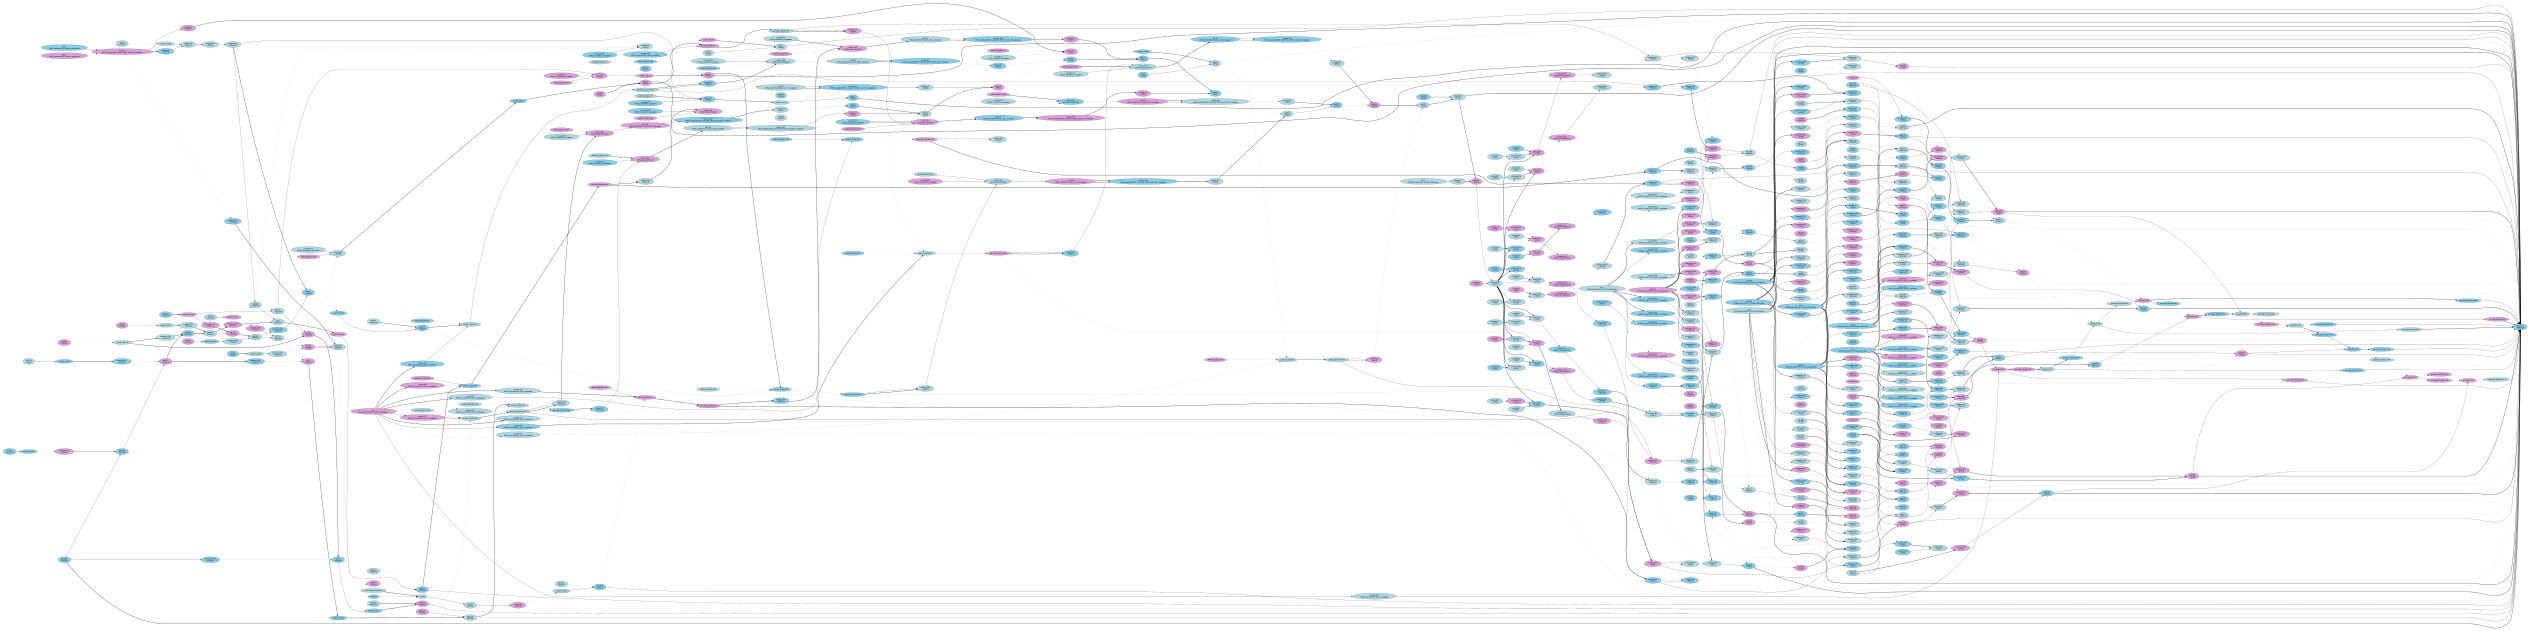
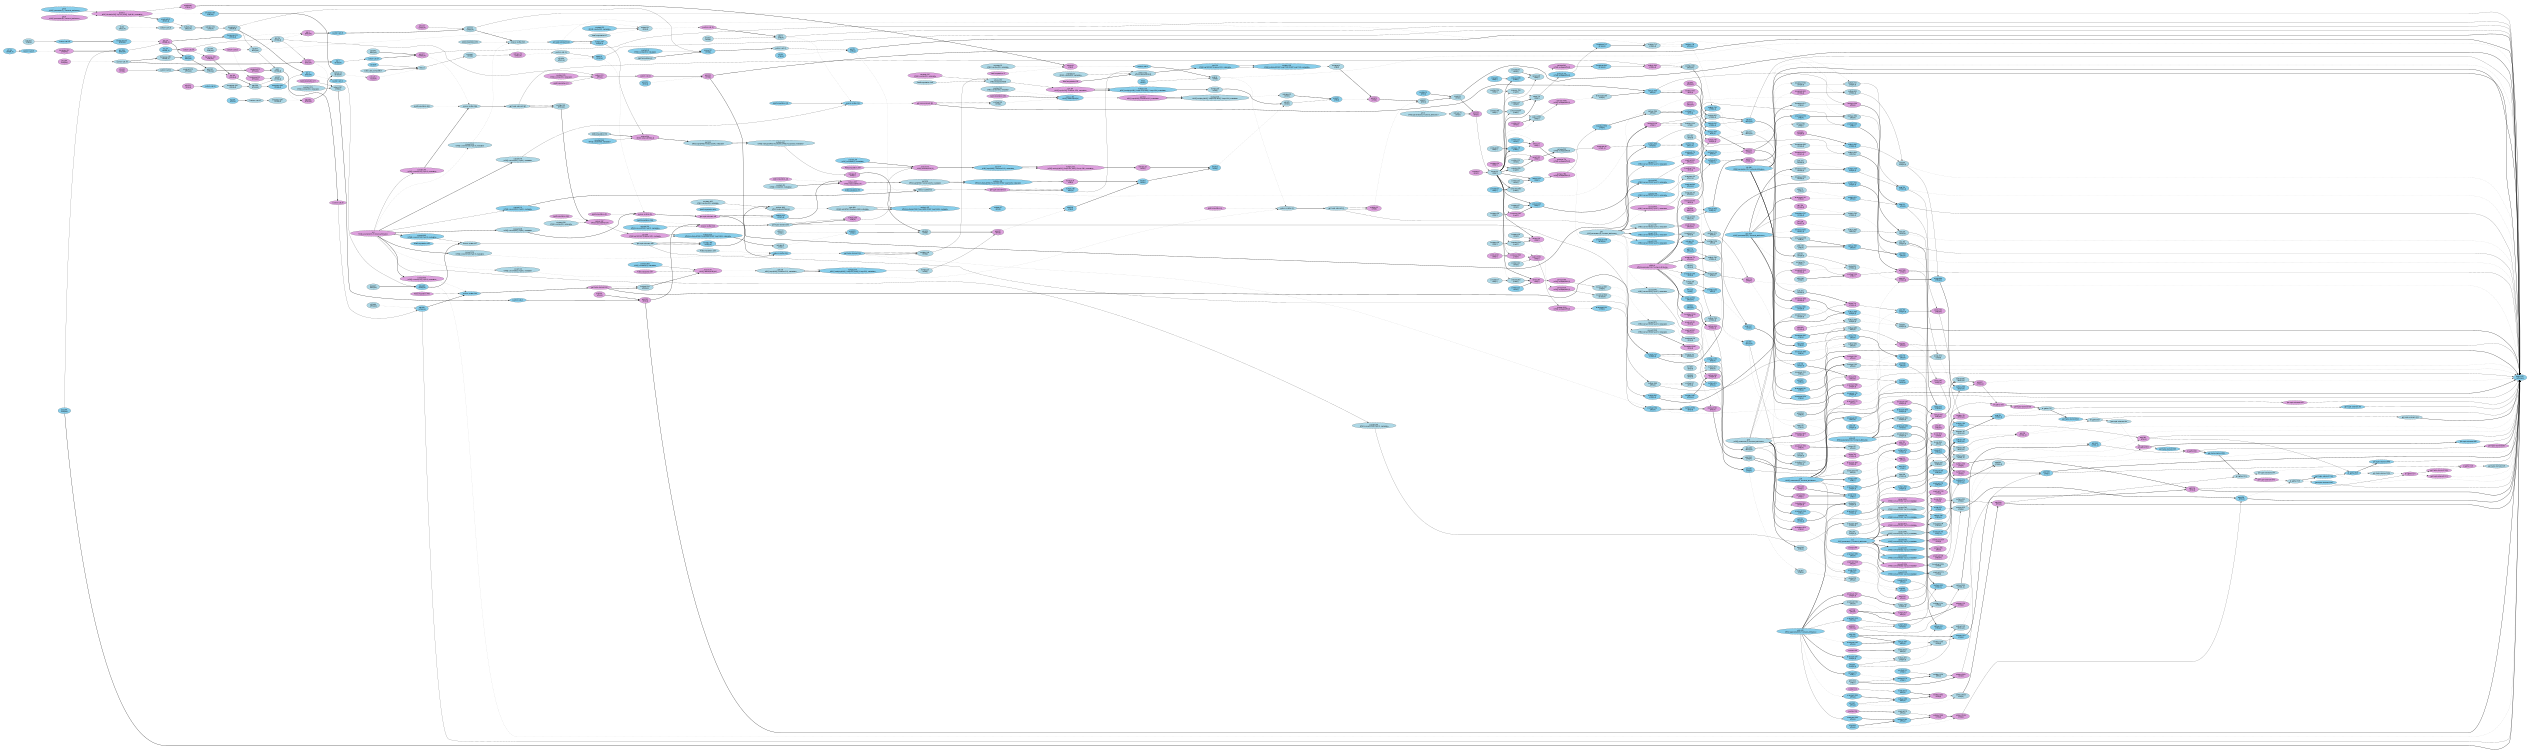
(1679, 309) -> (1672, 252)
(210, 560) -> none
